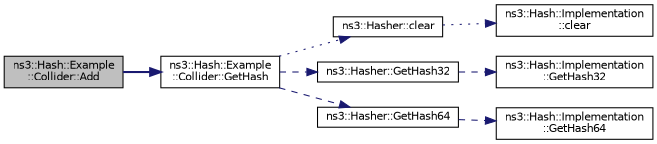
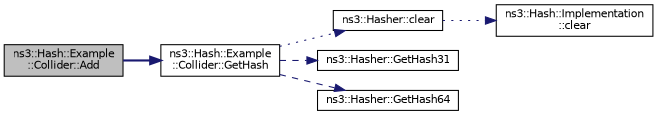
(388, 72) -> (388, 60)
(575, 72) -> none
(575, 124) -> none
